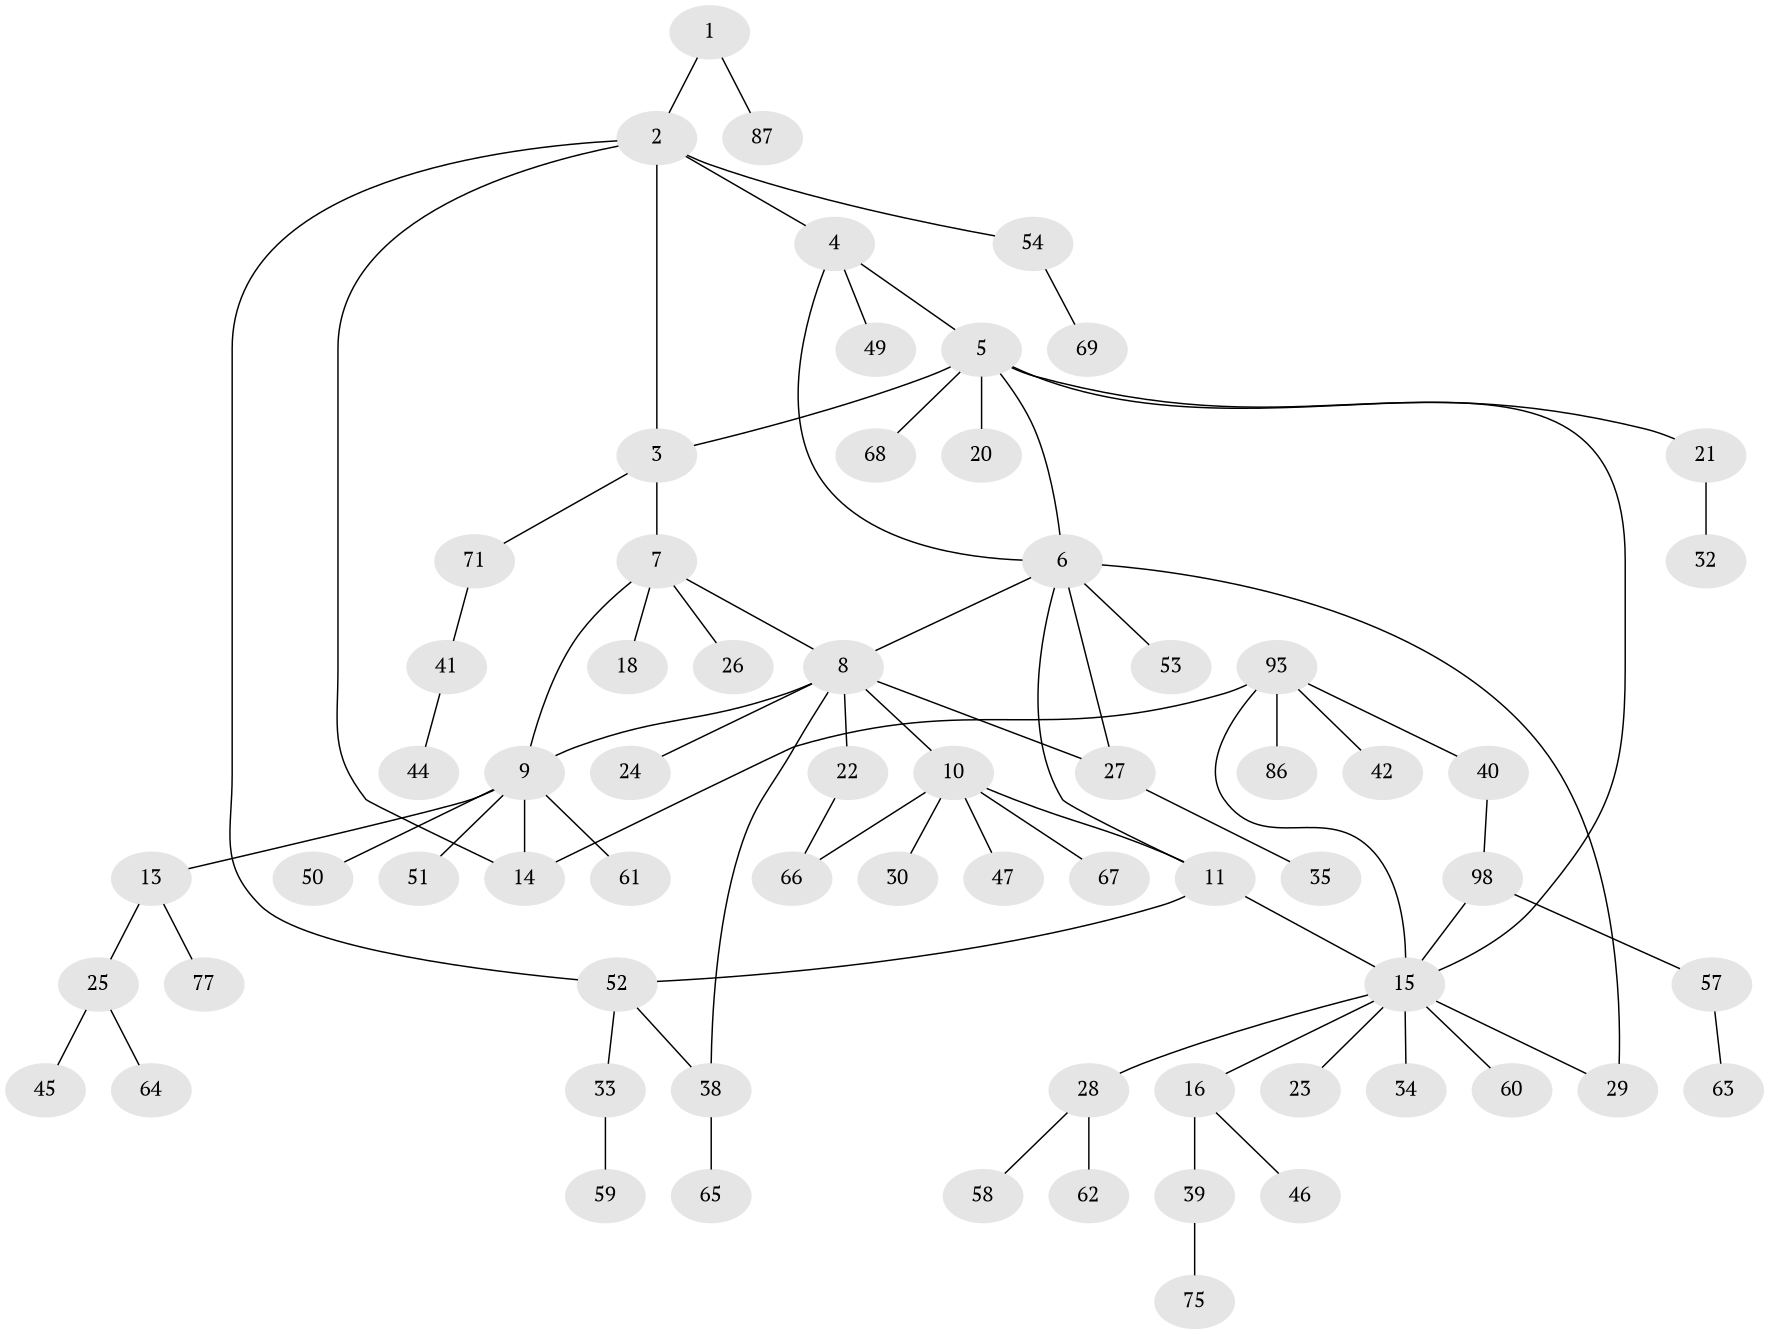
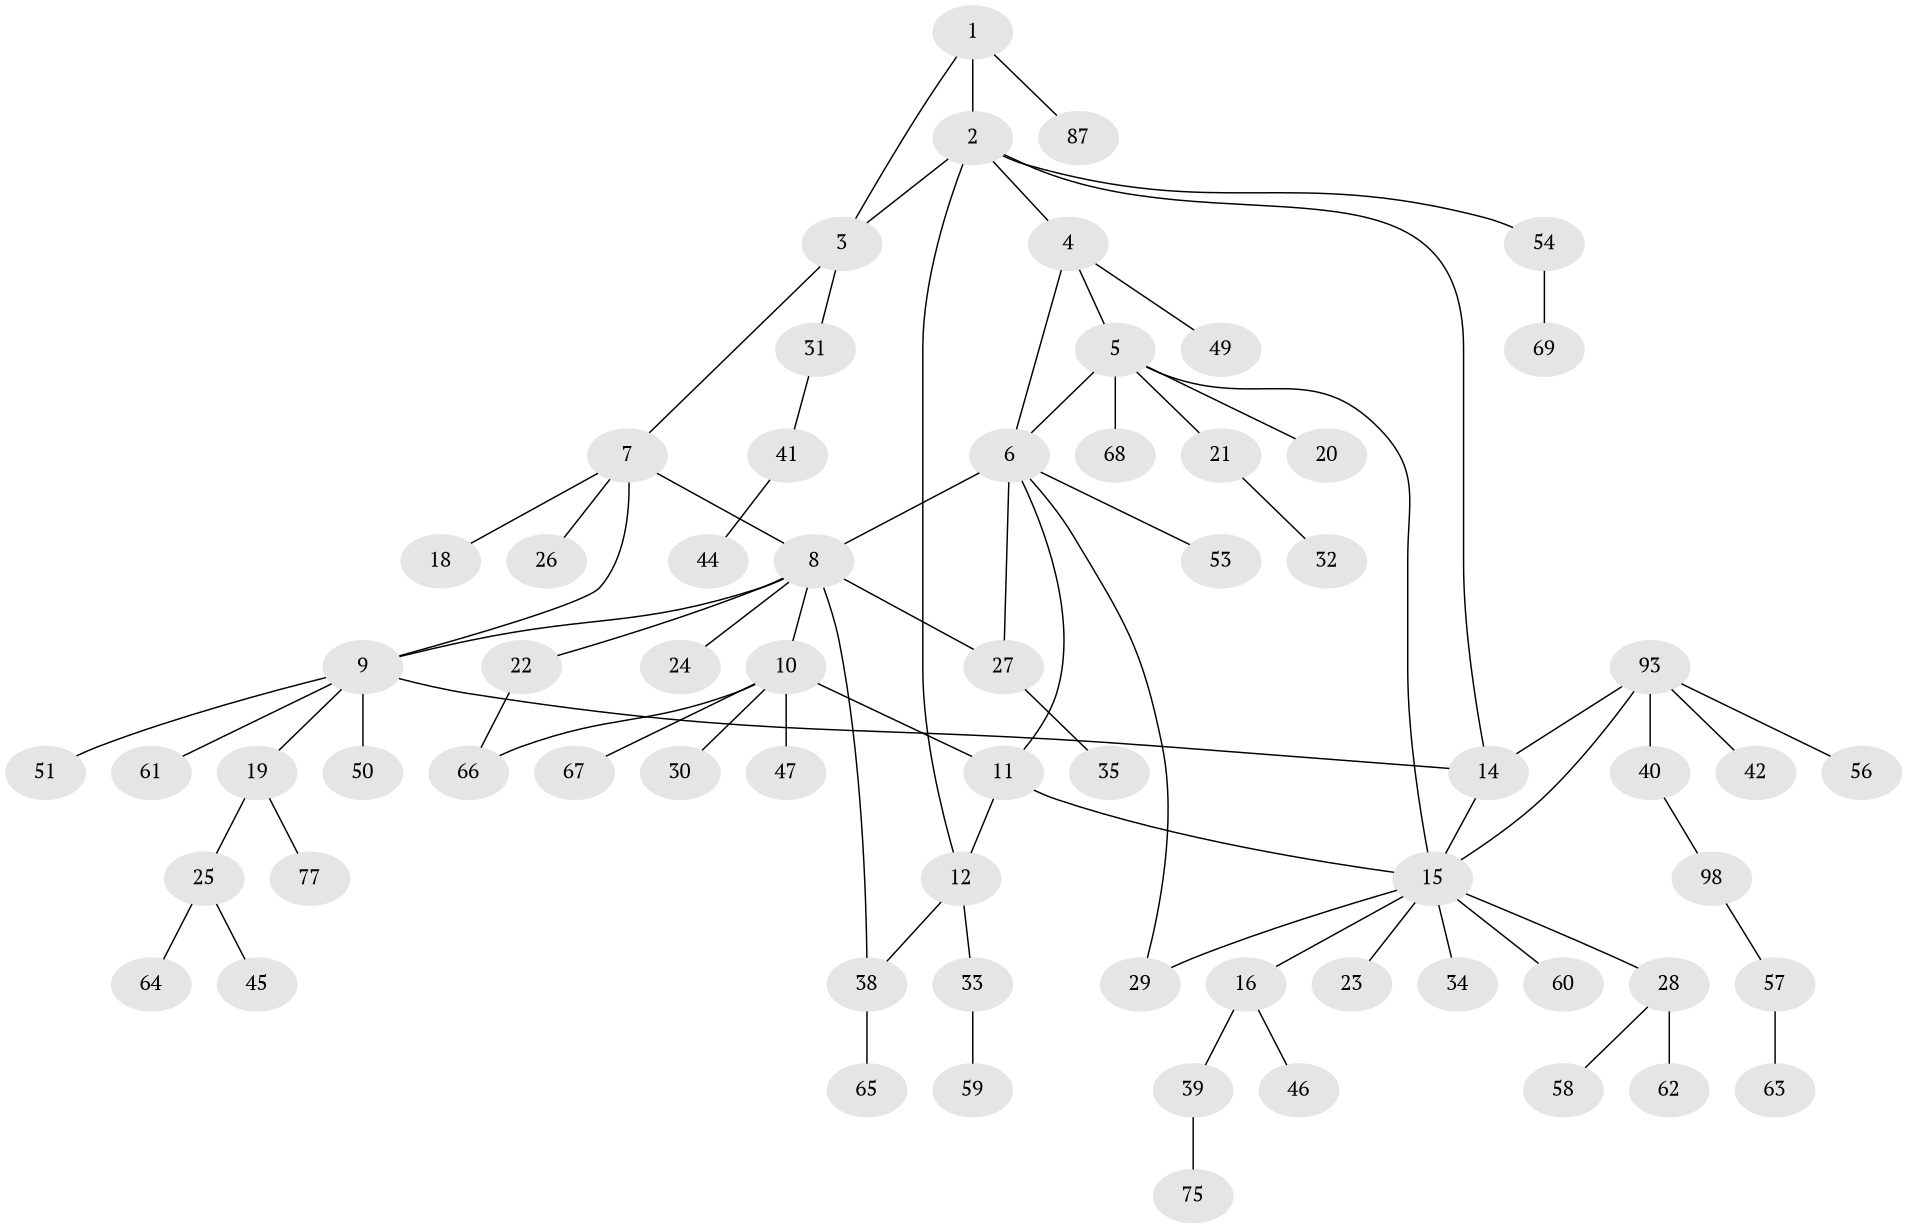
(824, 411) -> (904, 137)
(475, 561) -> (816, 350)
(1277, 773) -> (1862, 773)
(151, 879) -> (257, 773)
(1444, 932) -> (1461, 826)
(617, 985) -> (961, 879)
